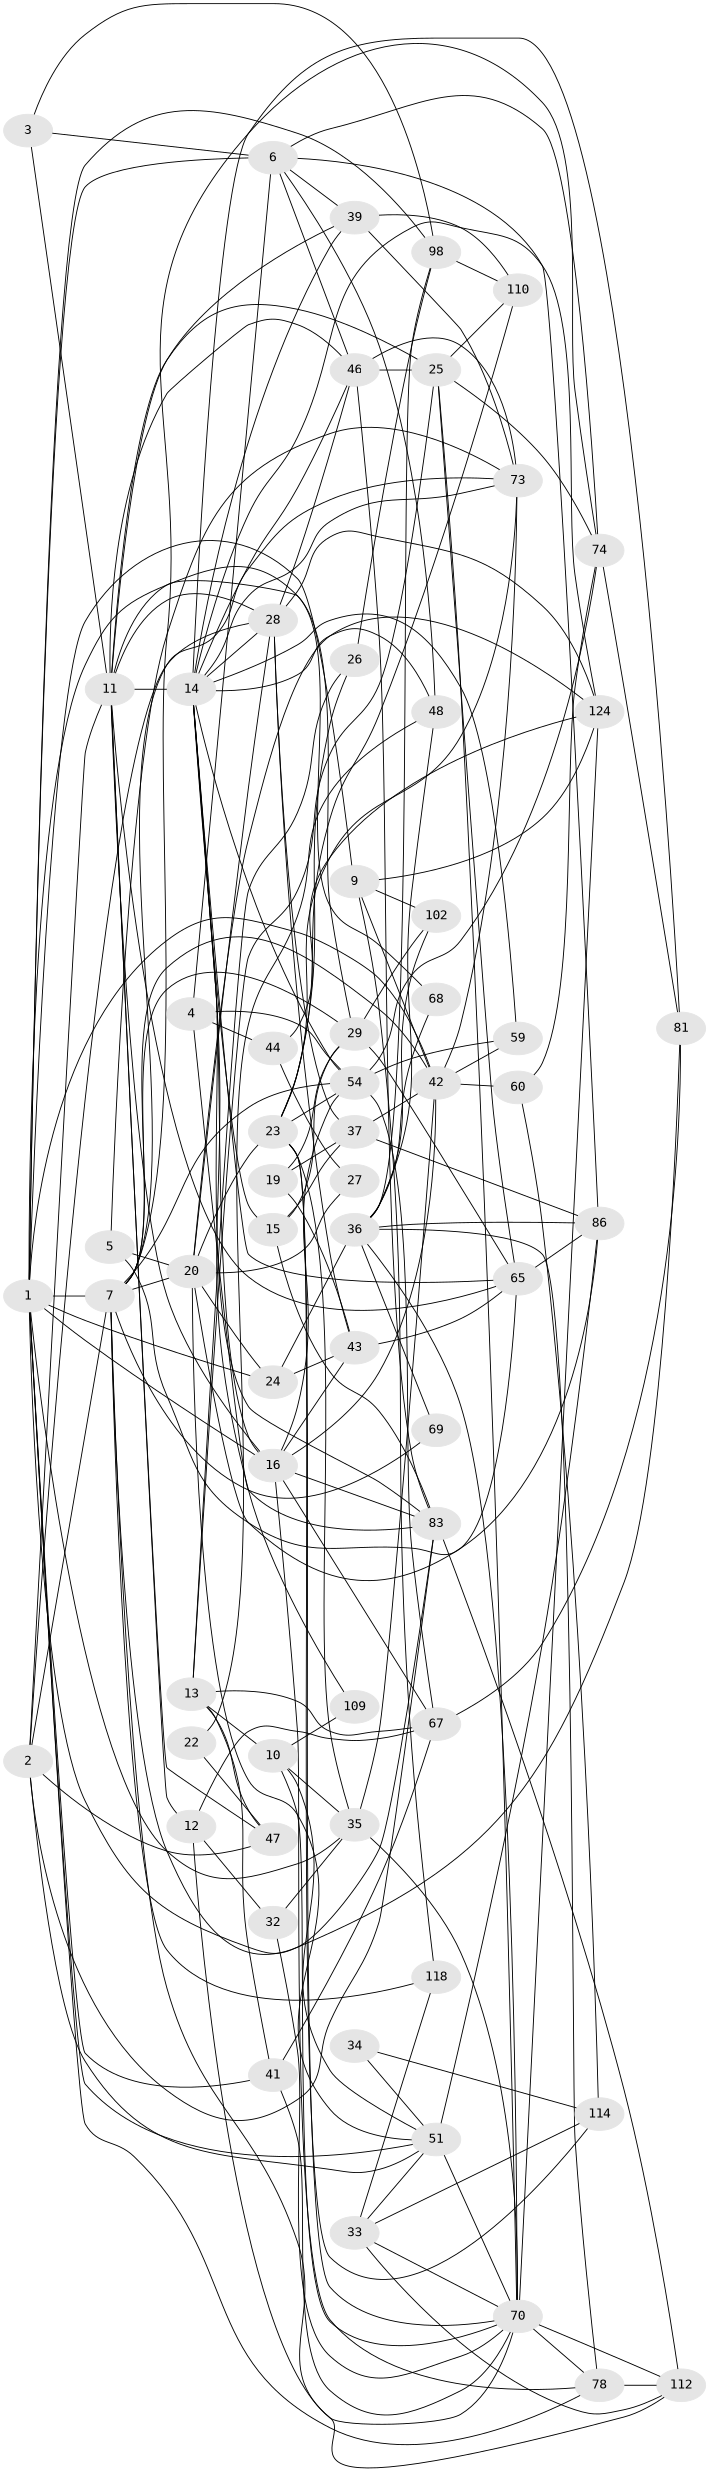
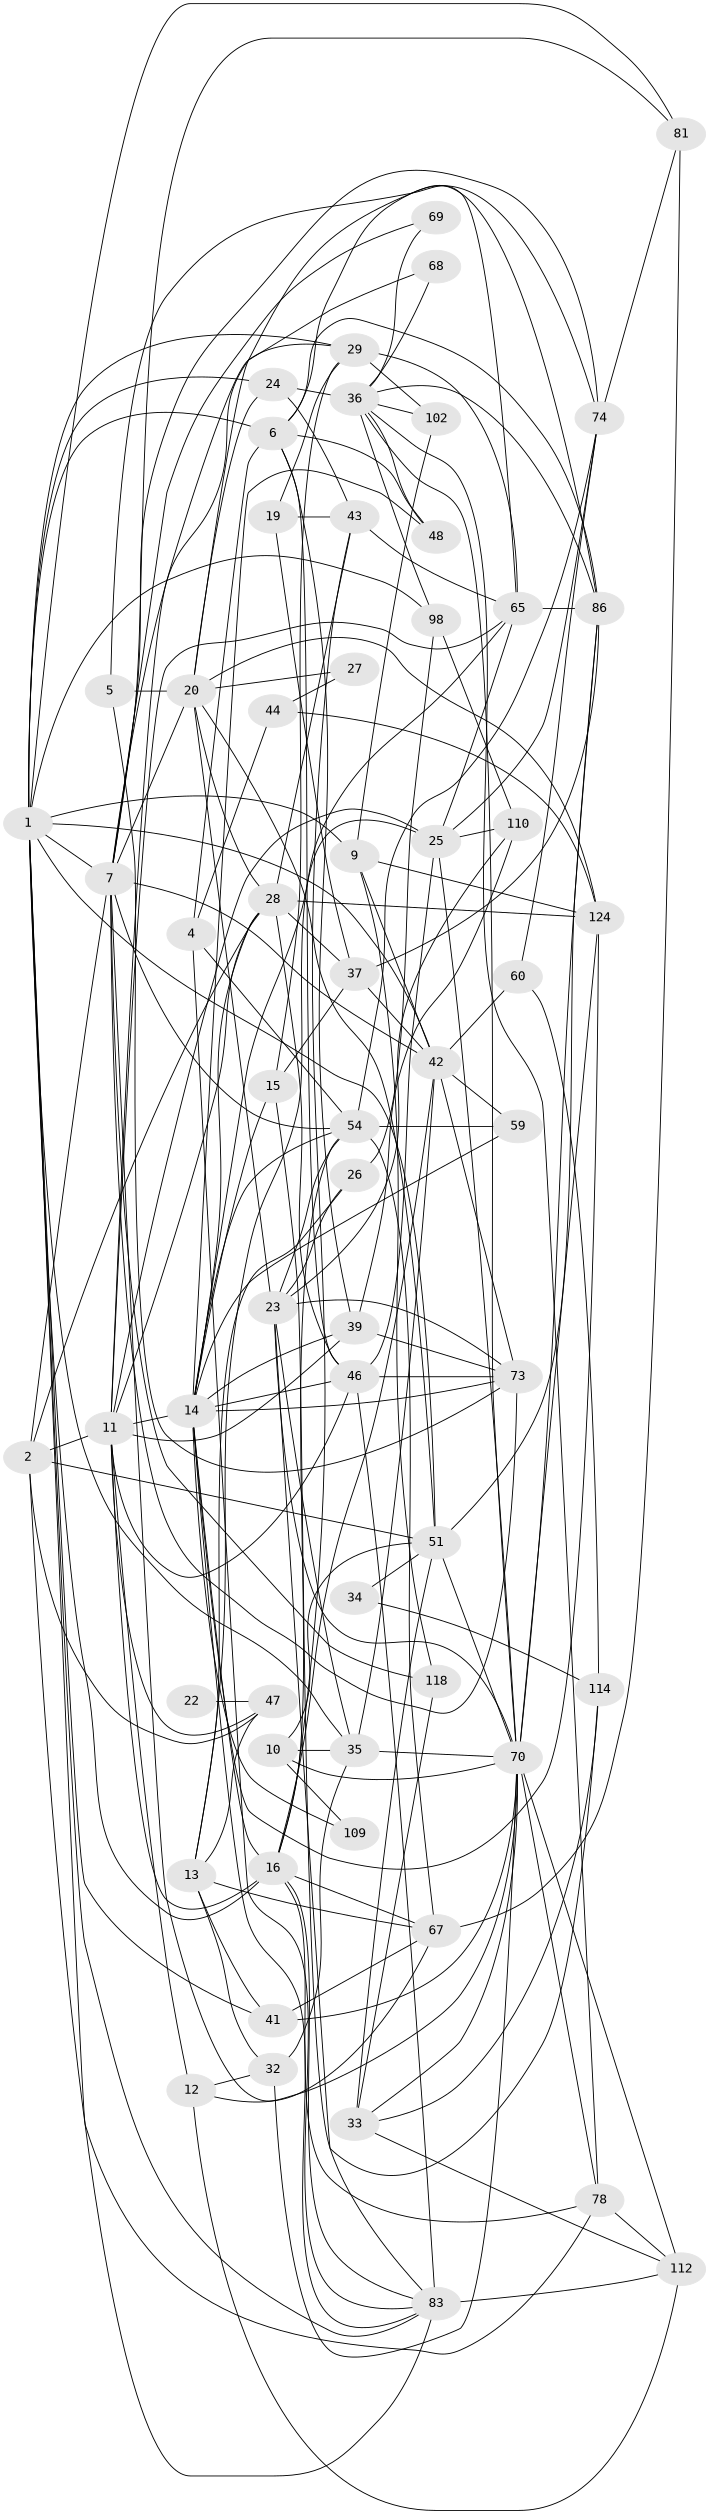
(562, 98) -> (126, 135)
(28, 131) -> none
none -> (560, 1183)
(238, 1253) -> none
(236, 1728) -> (225, 1976)
